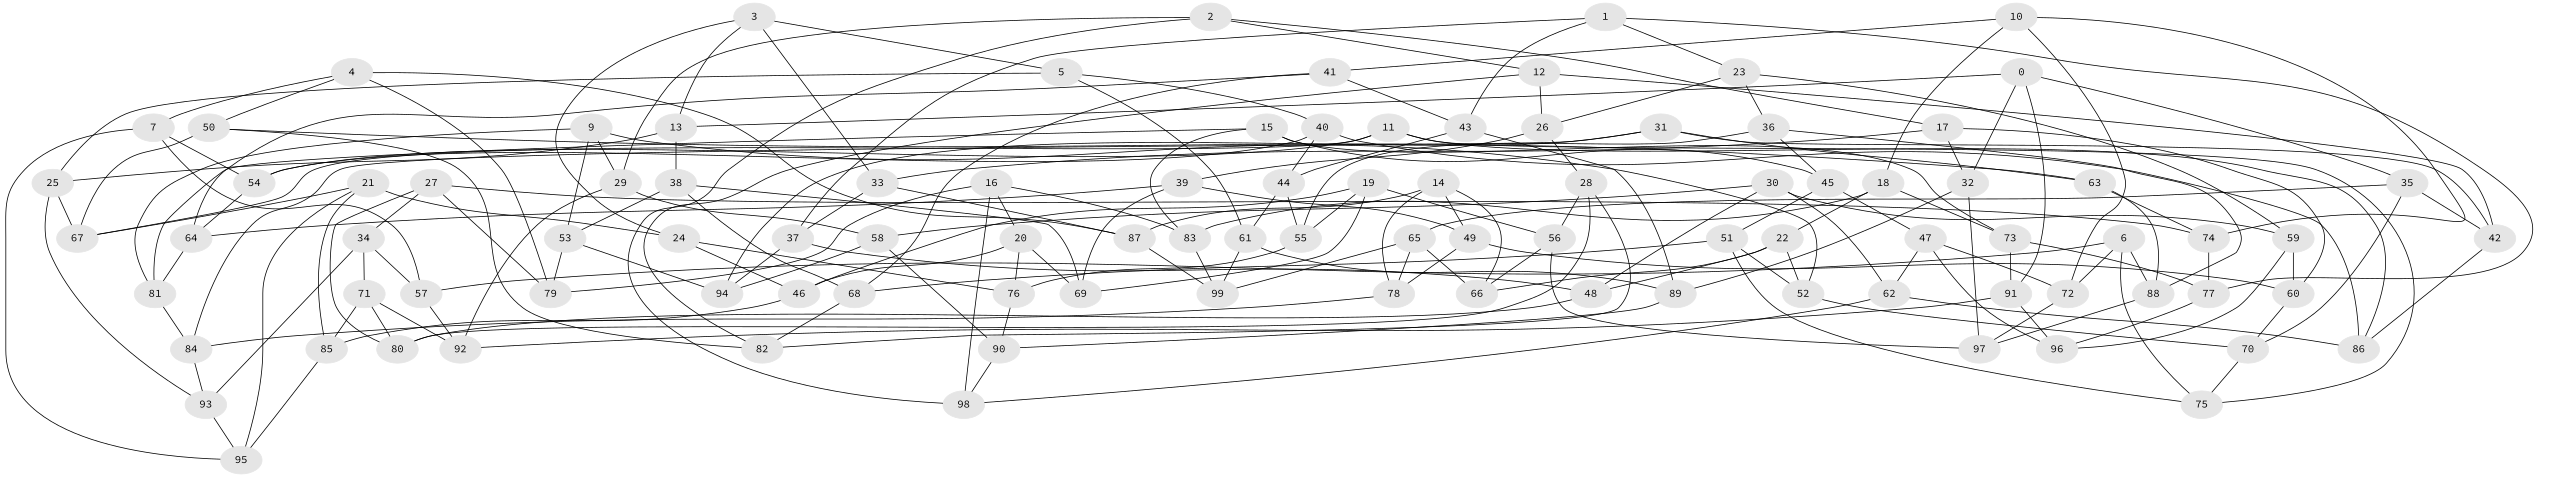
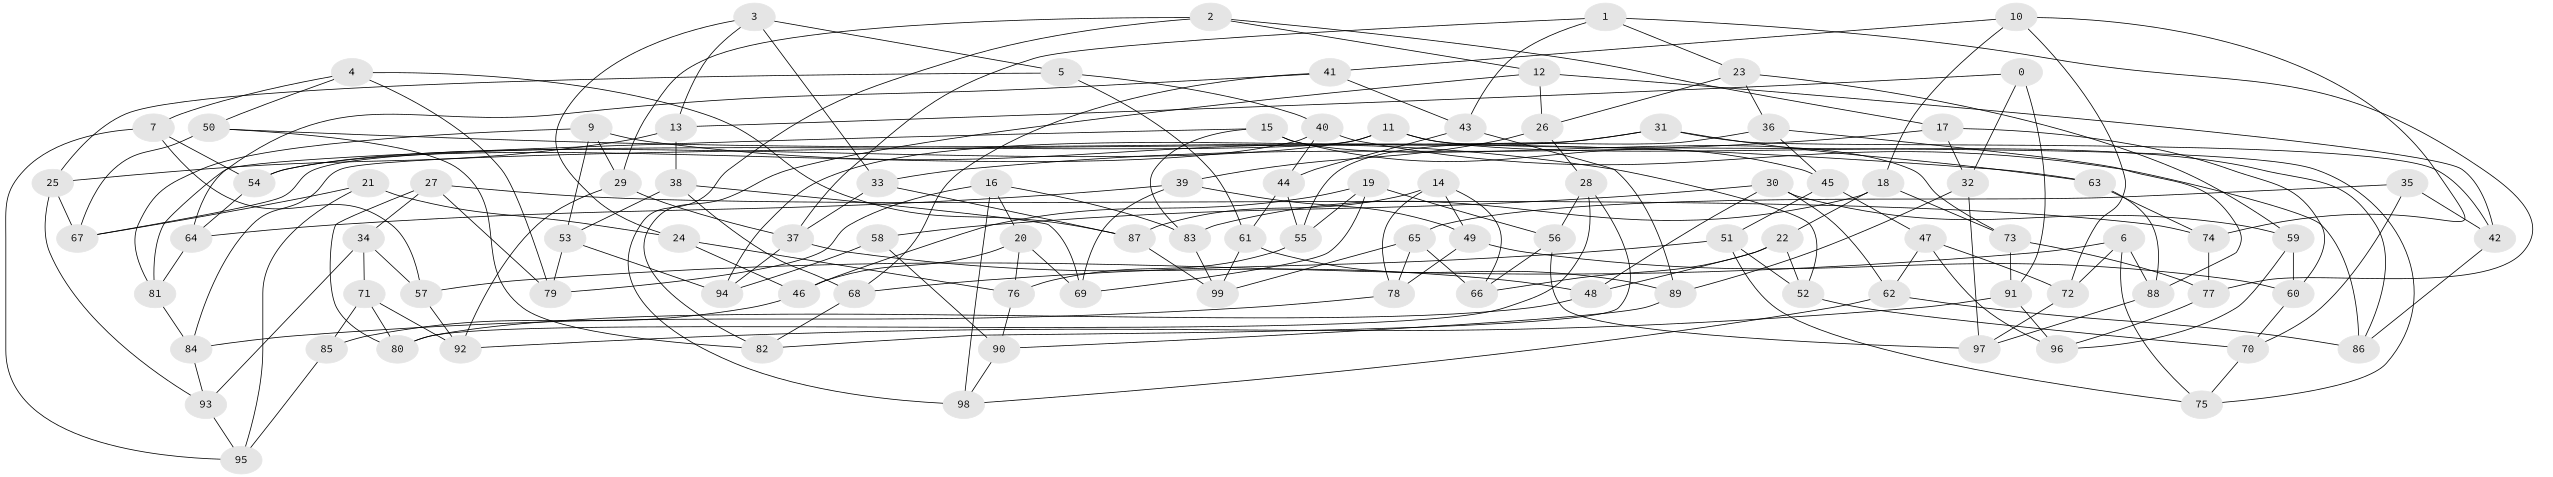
(2217, 121) -> none
(747, 215) -> (704, 215)
(320, 259) -> none
